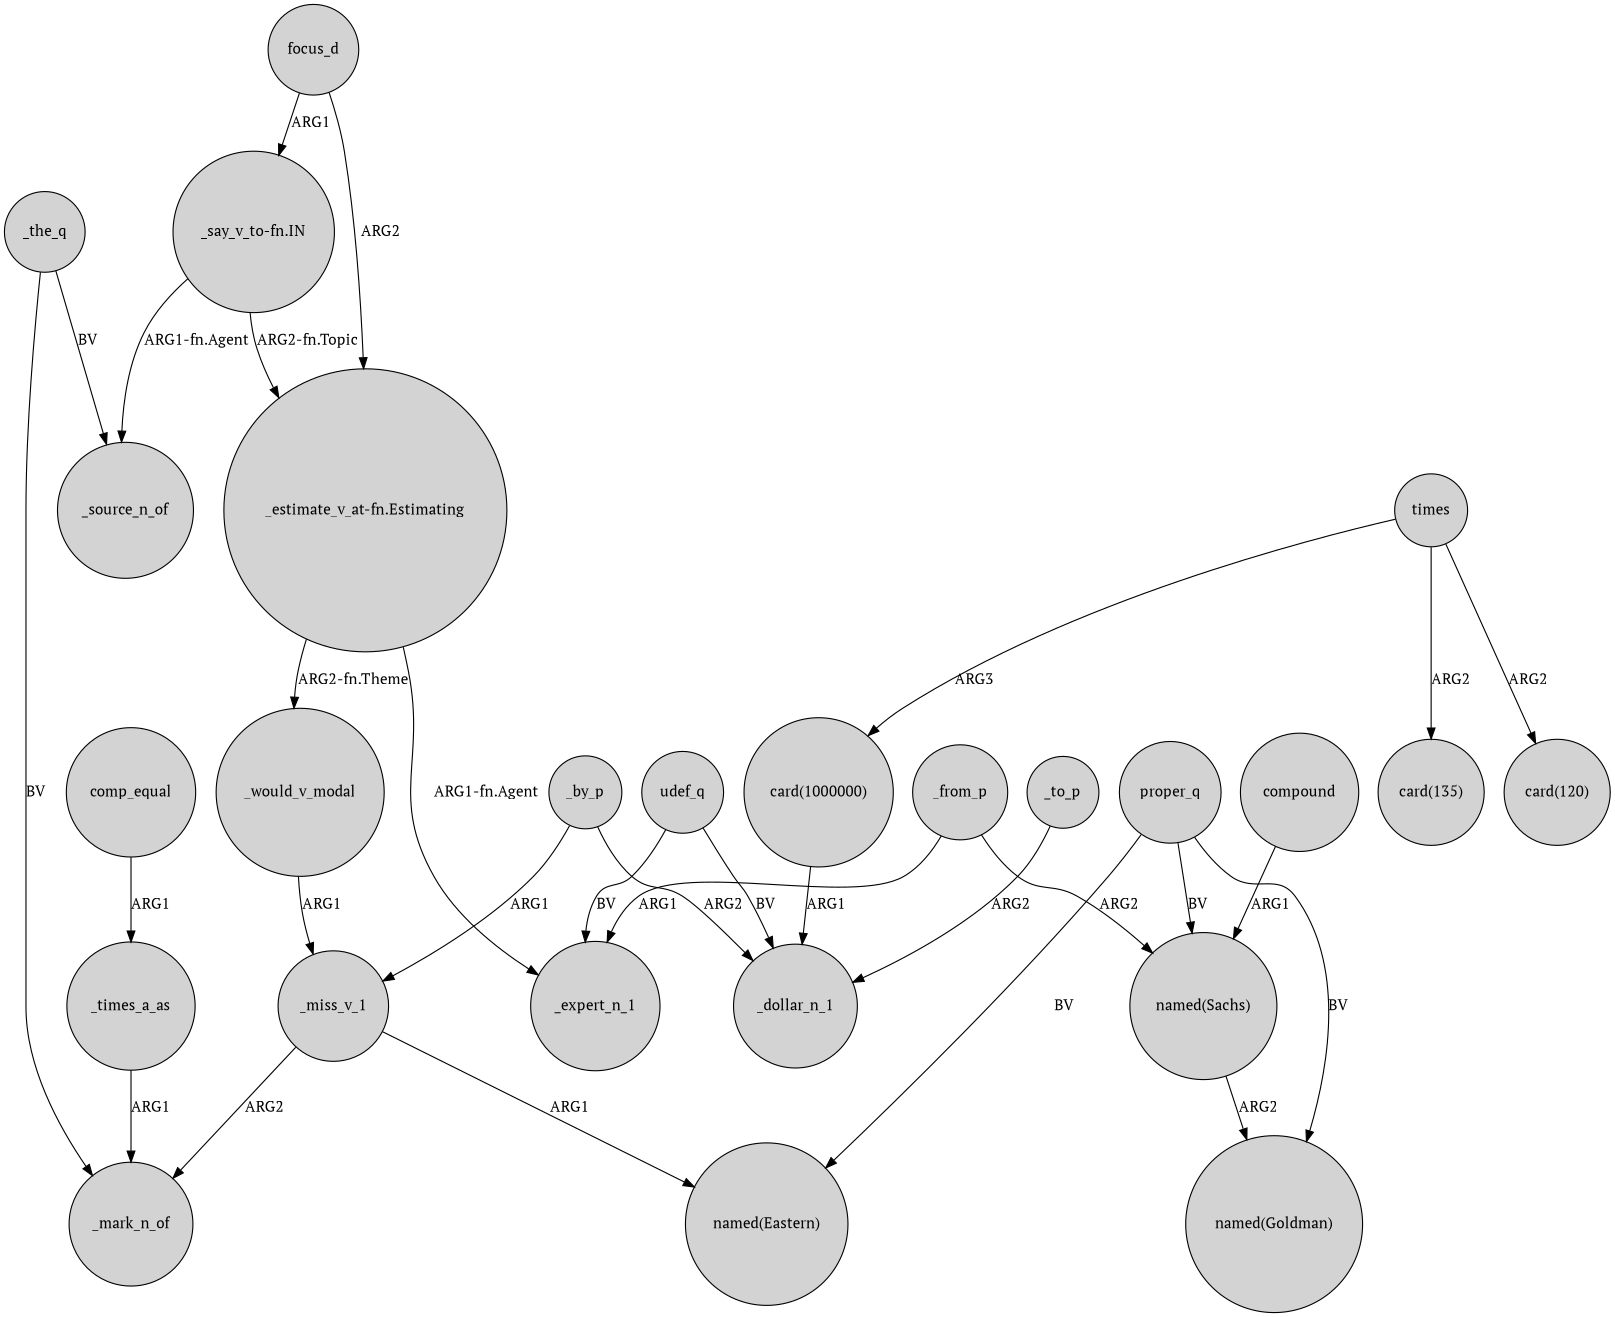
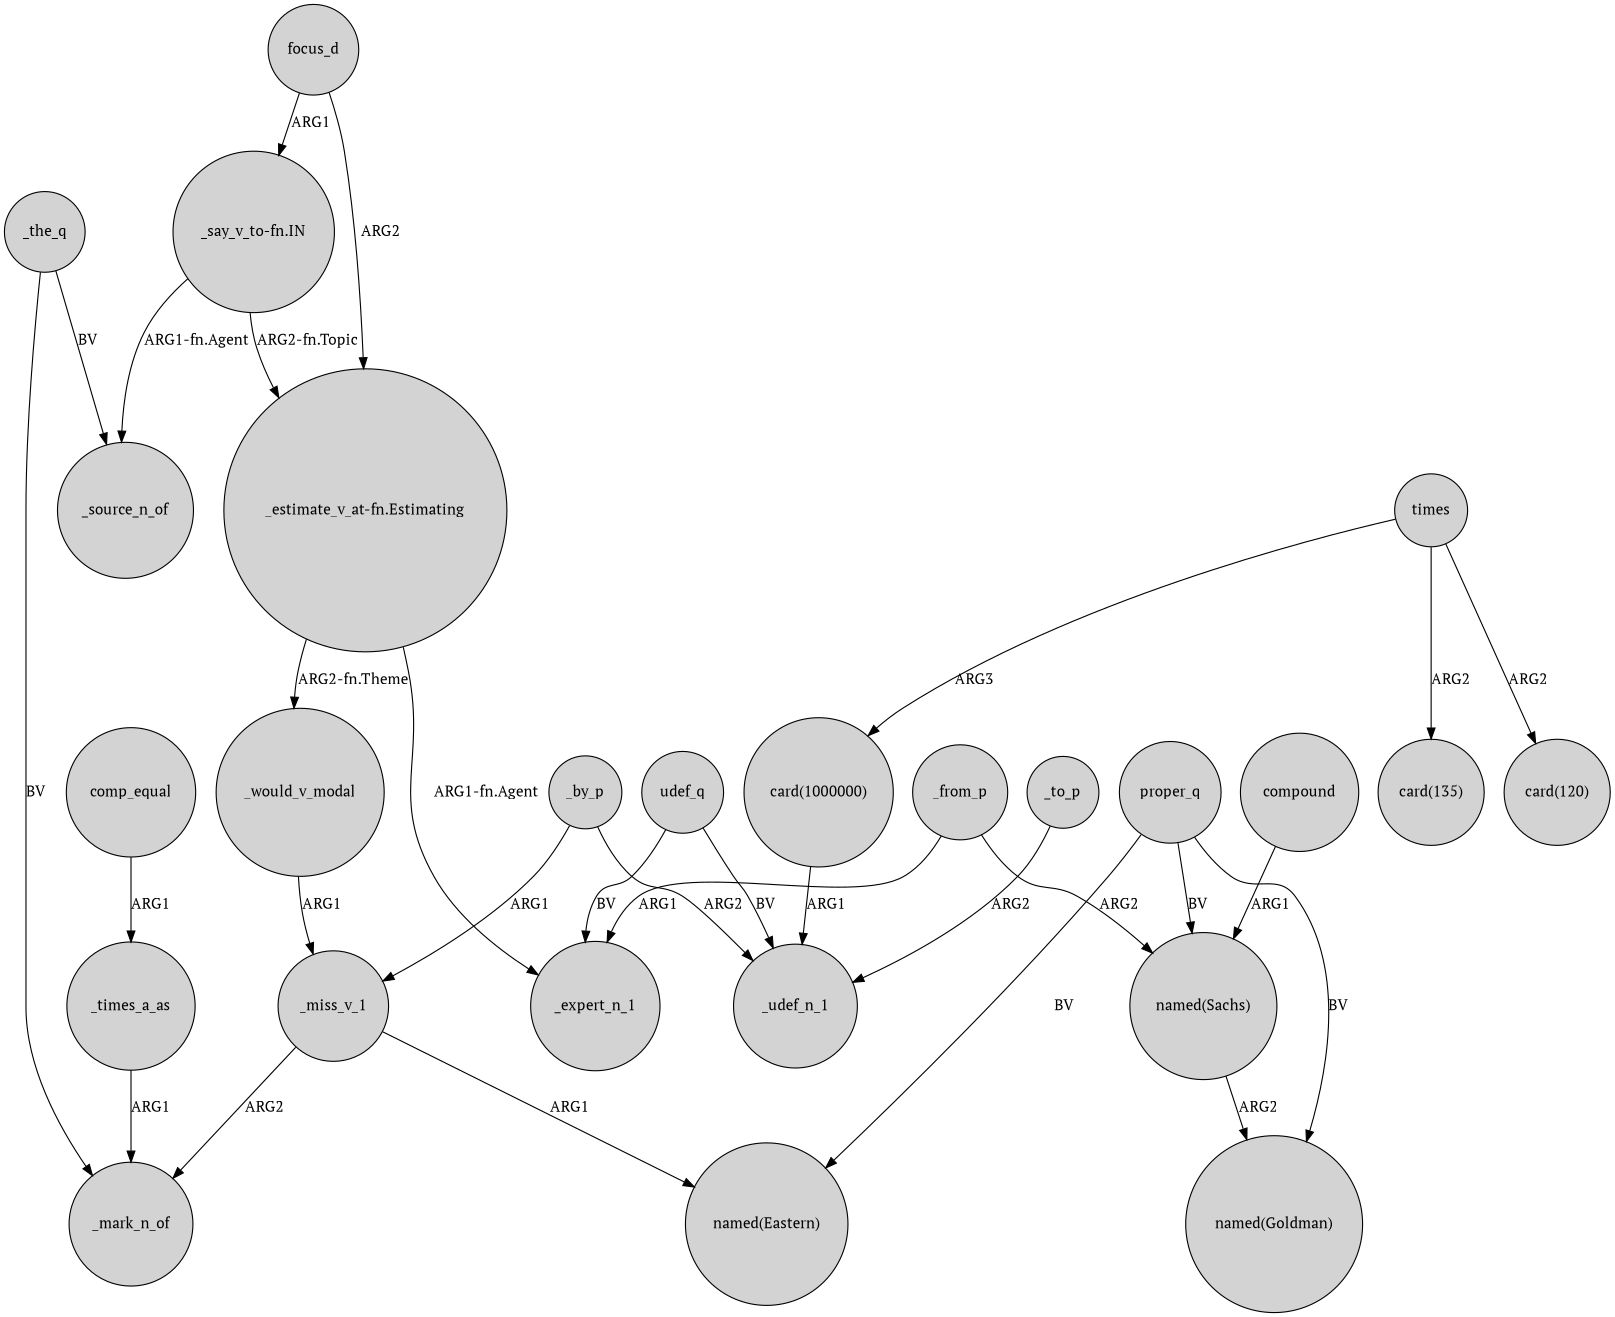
(795, 1006) -> (795, 1006)
